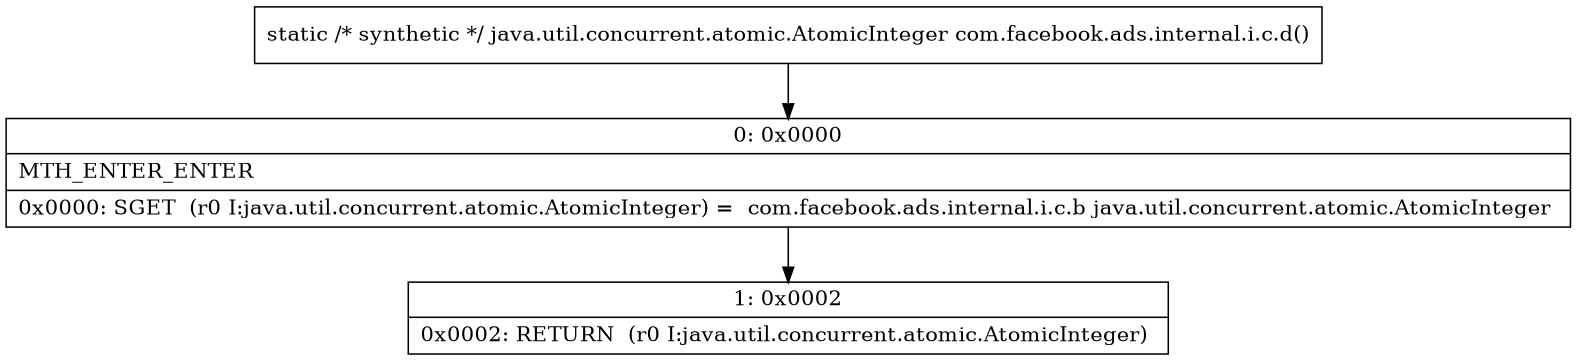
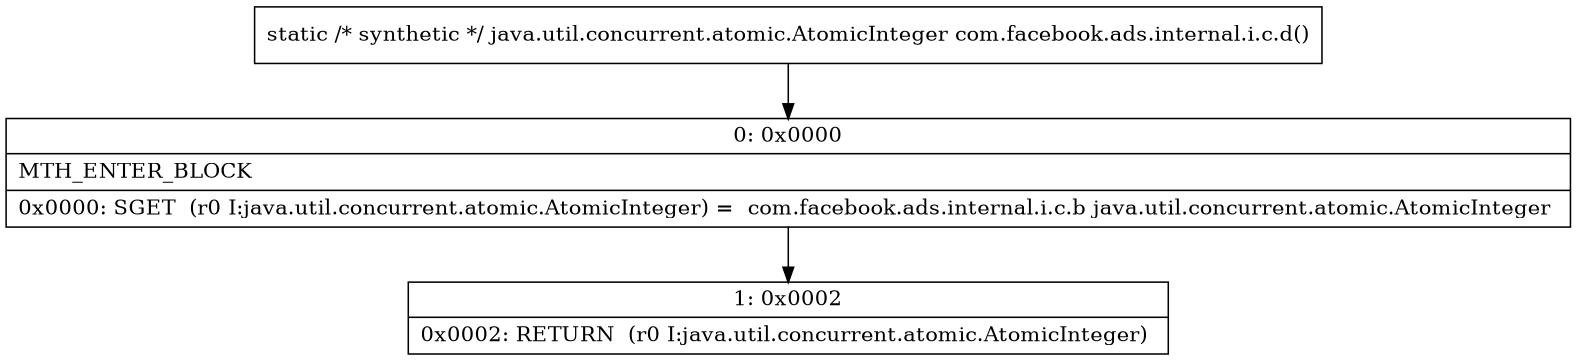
(136, 171) -> (136, 171)
